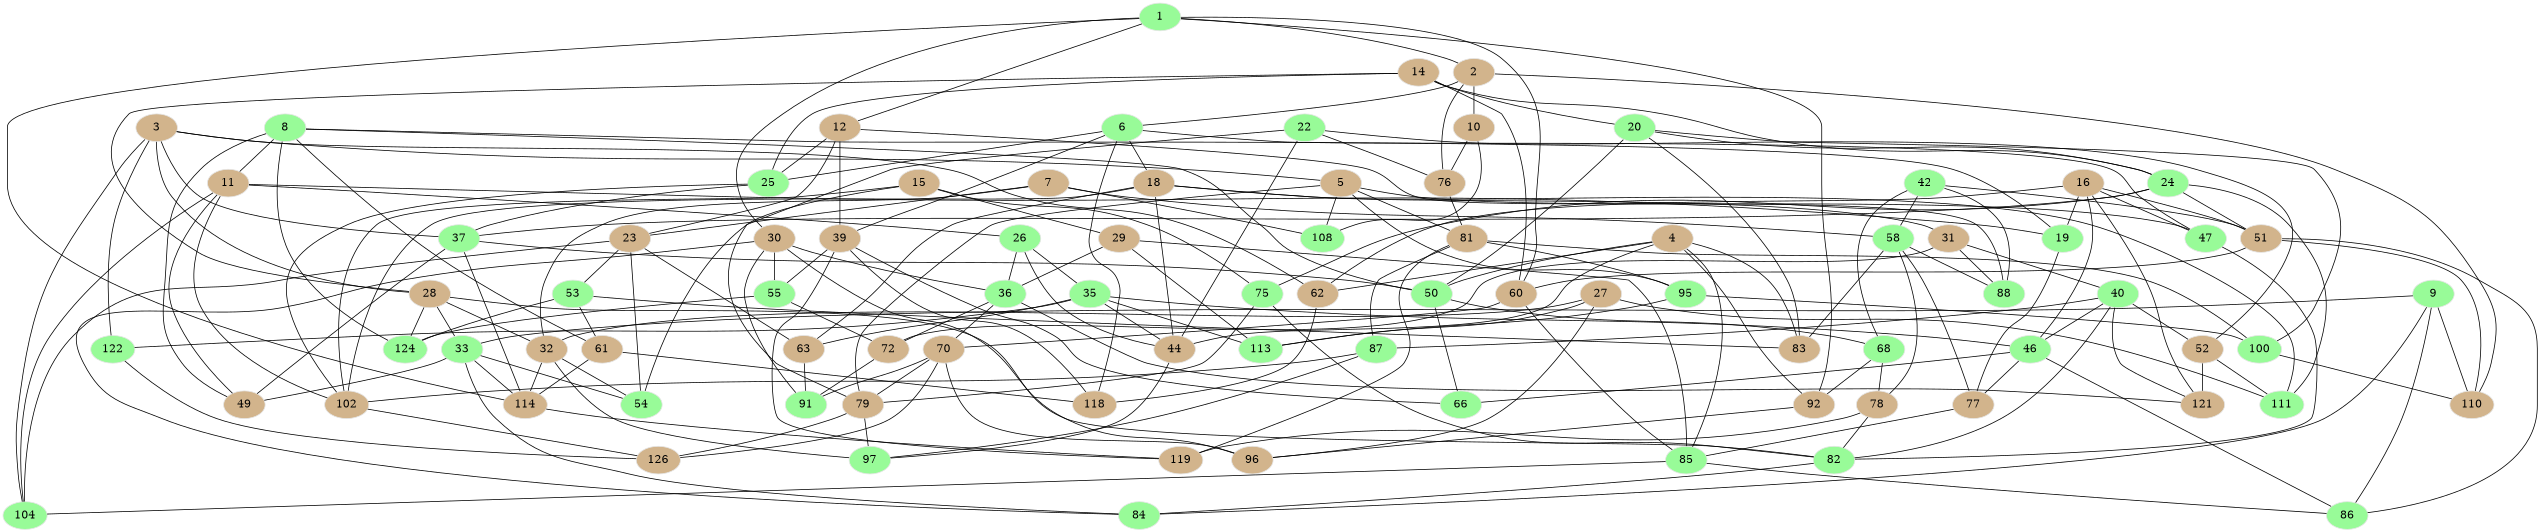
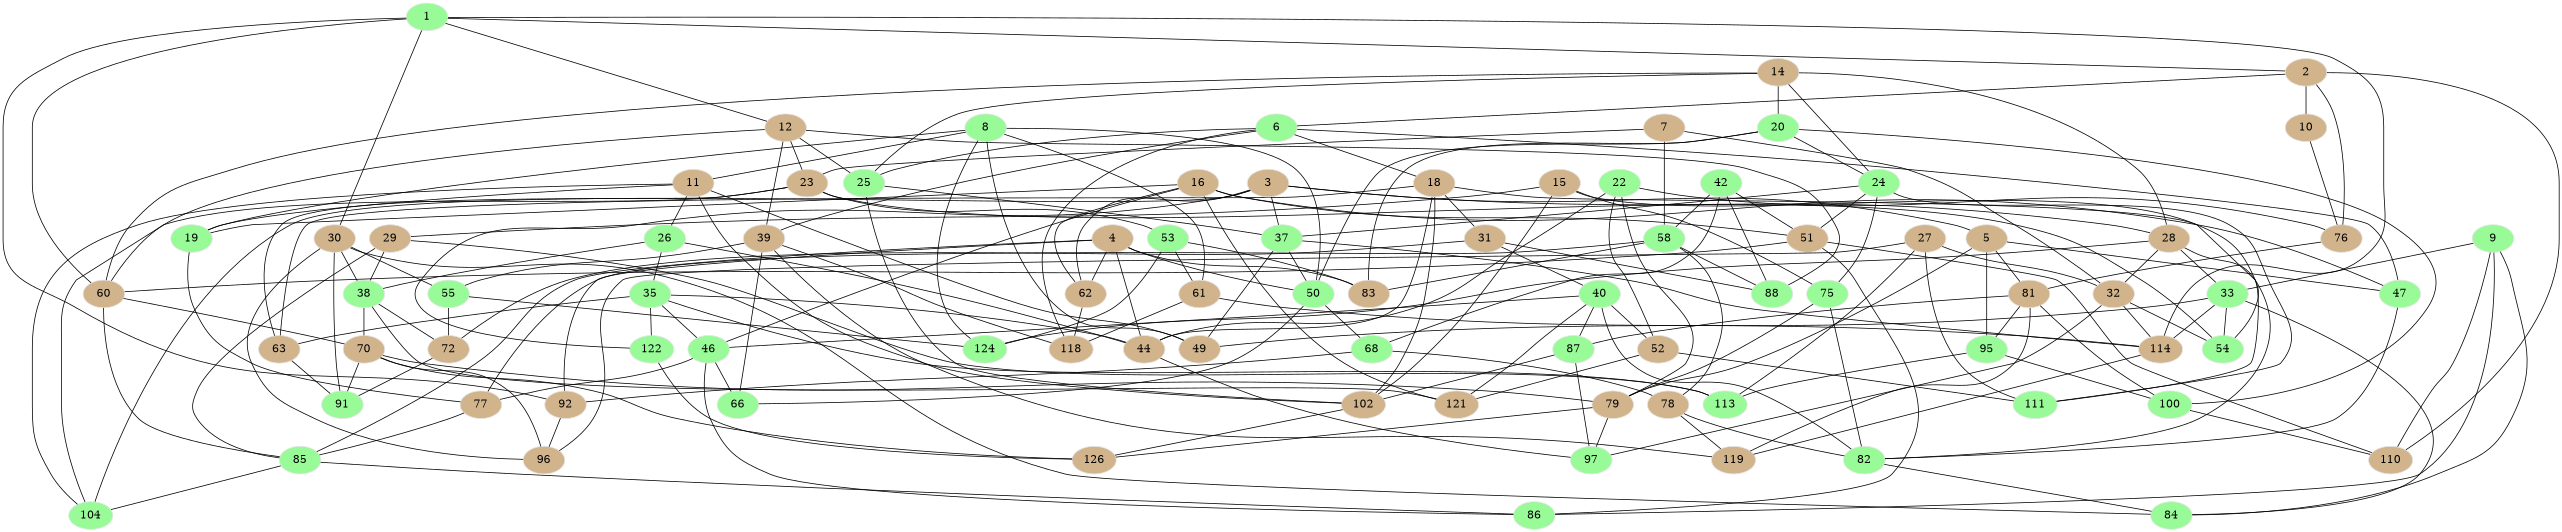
none -> (422, 161)
(1322, 239) -> none
(1005, 294) -> (364, 294)
